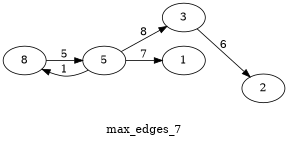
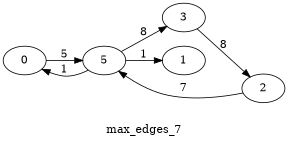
(224, 45) -> (224, 45)
(144, 55) -> (144, 55)
(25, 60) -> (25, 60)
none -> (182, 97)
